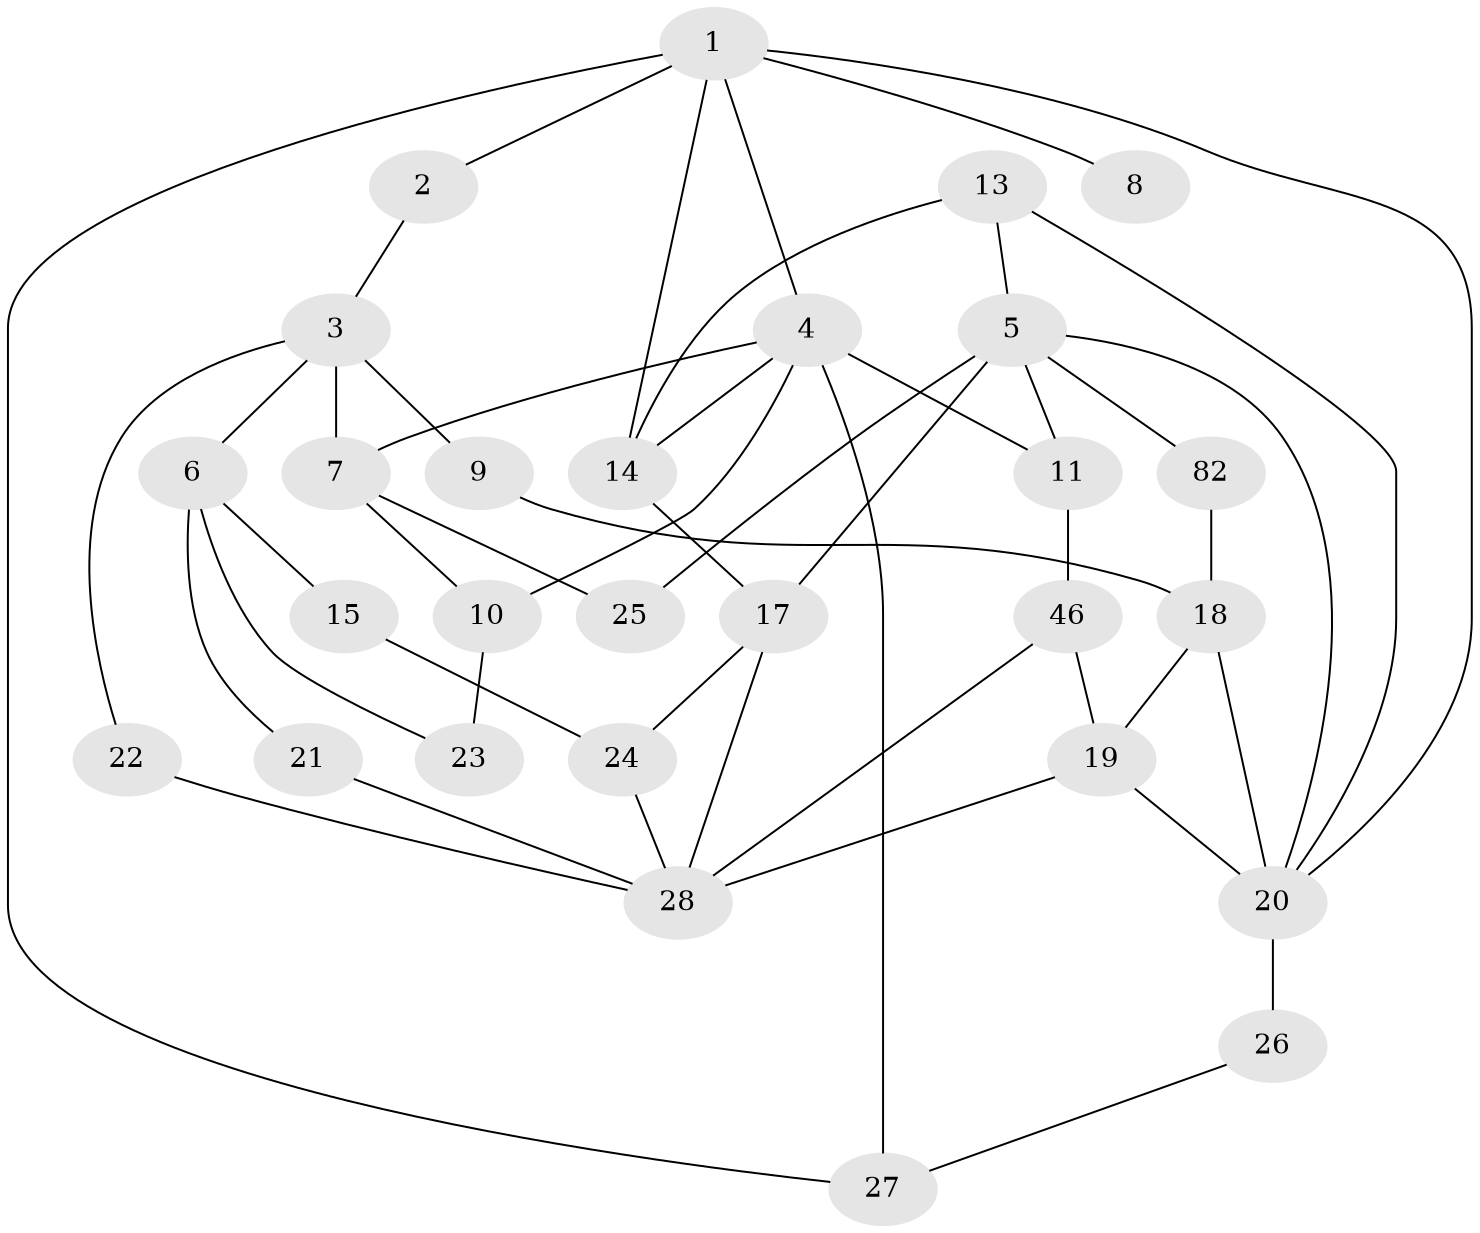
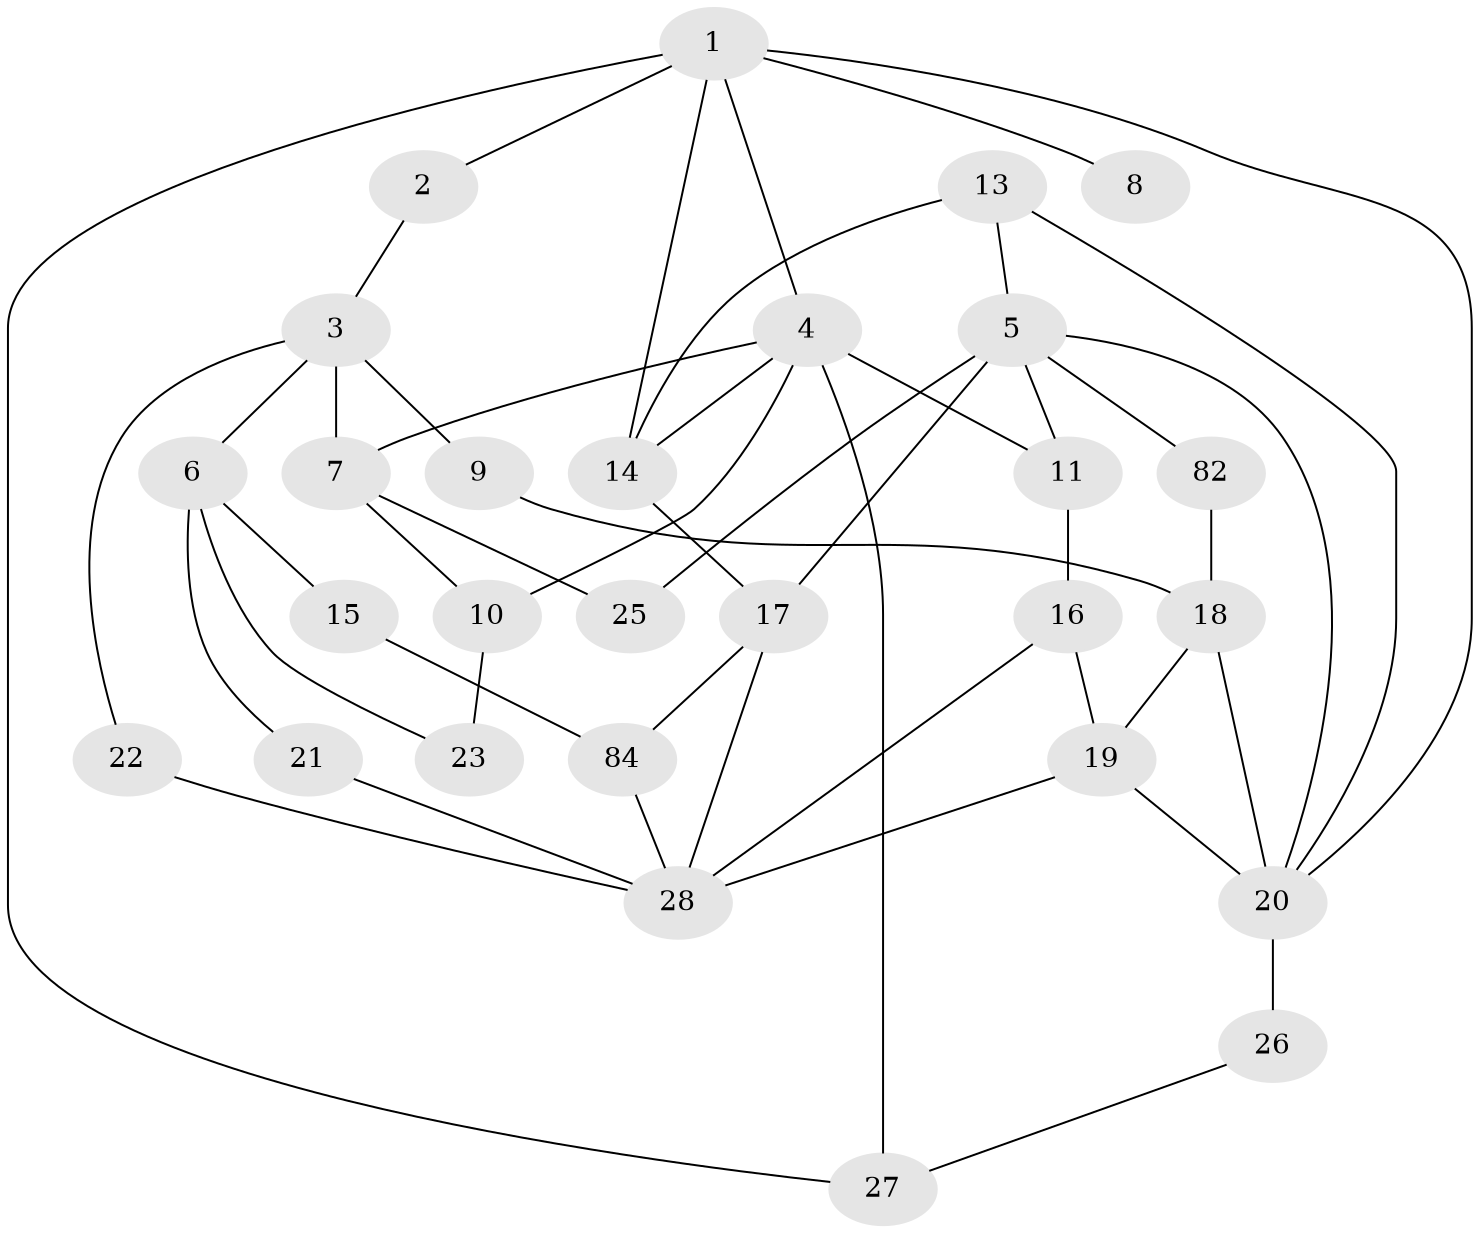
(1068, 617) -> (1068, 617)
(623, 760) -> (623, 760)
